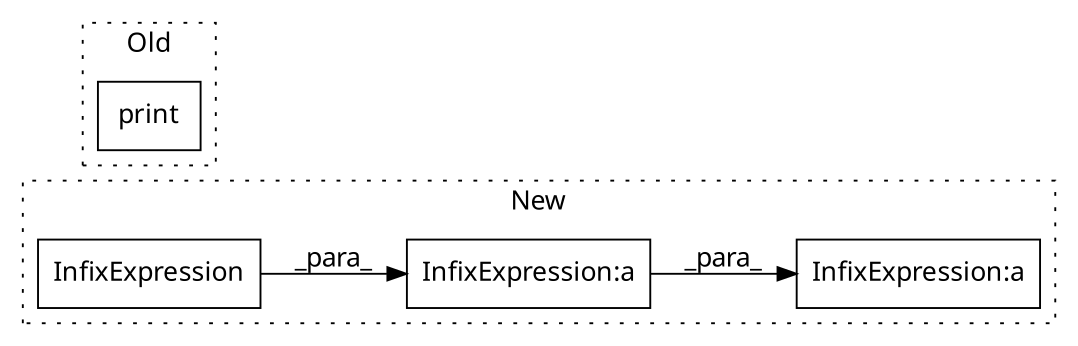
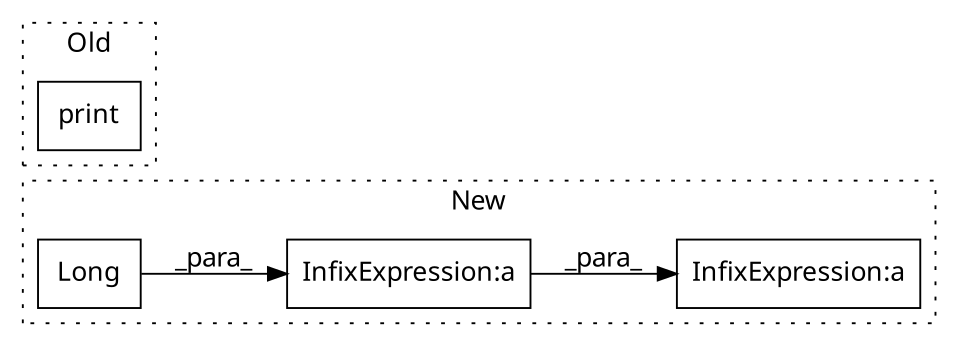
(149, 274) -> (89, 274)
